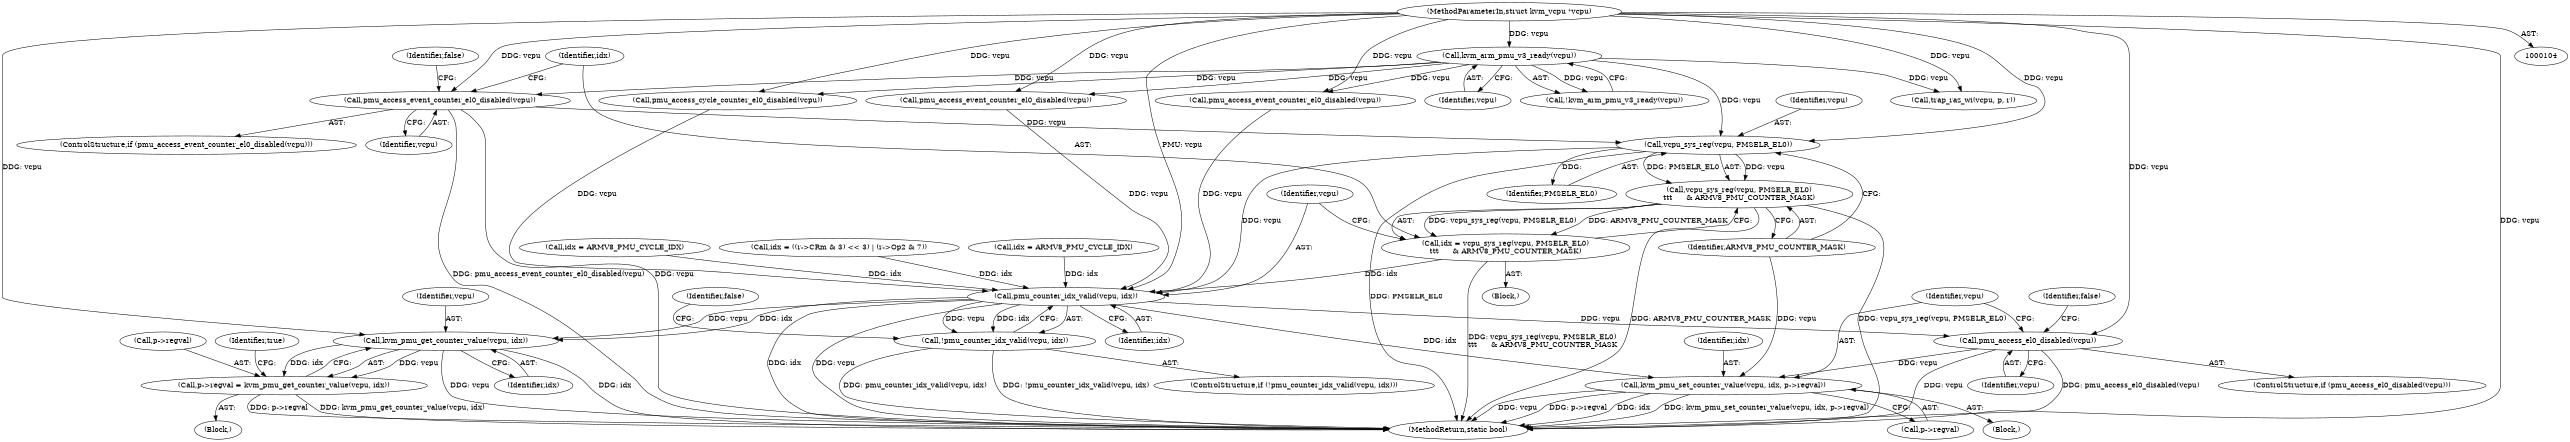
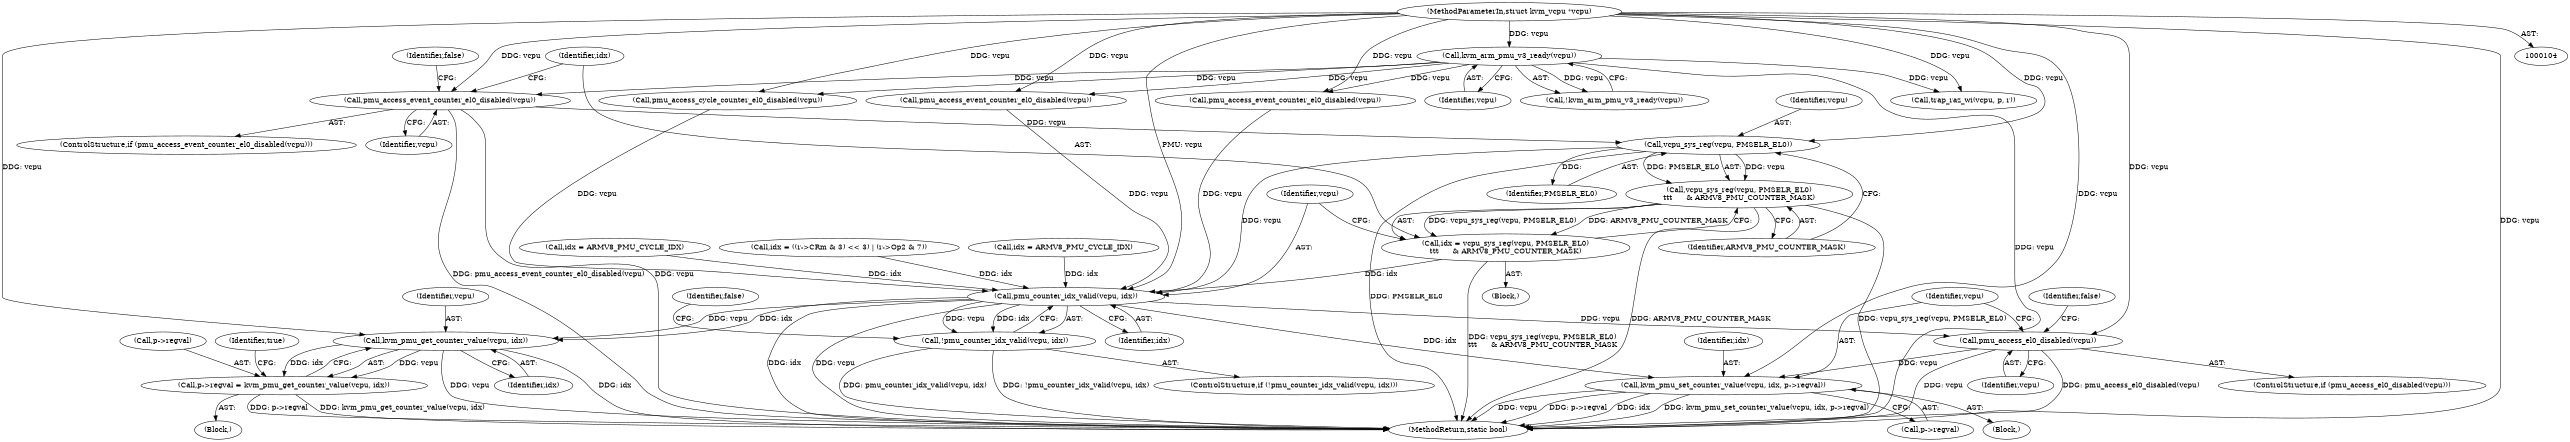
(1675, 73) -> (2015, 282)
(1776, 321) -> (2075, 109)
